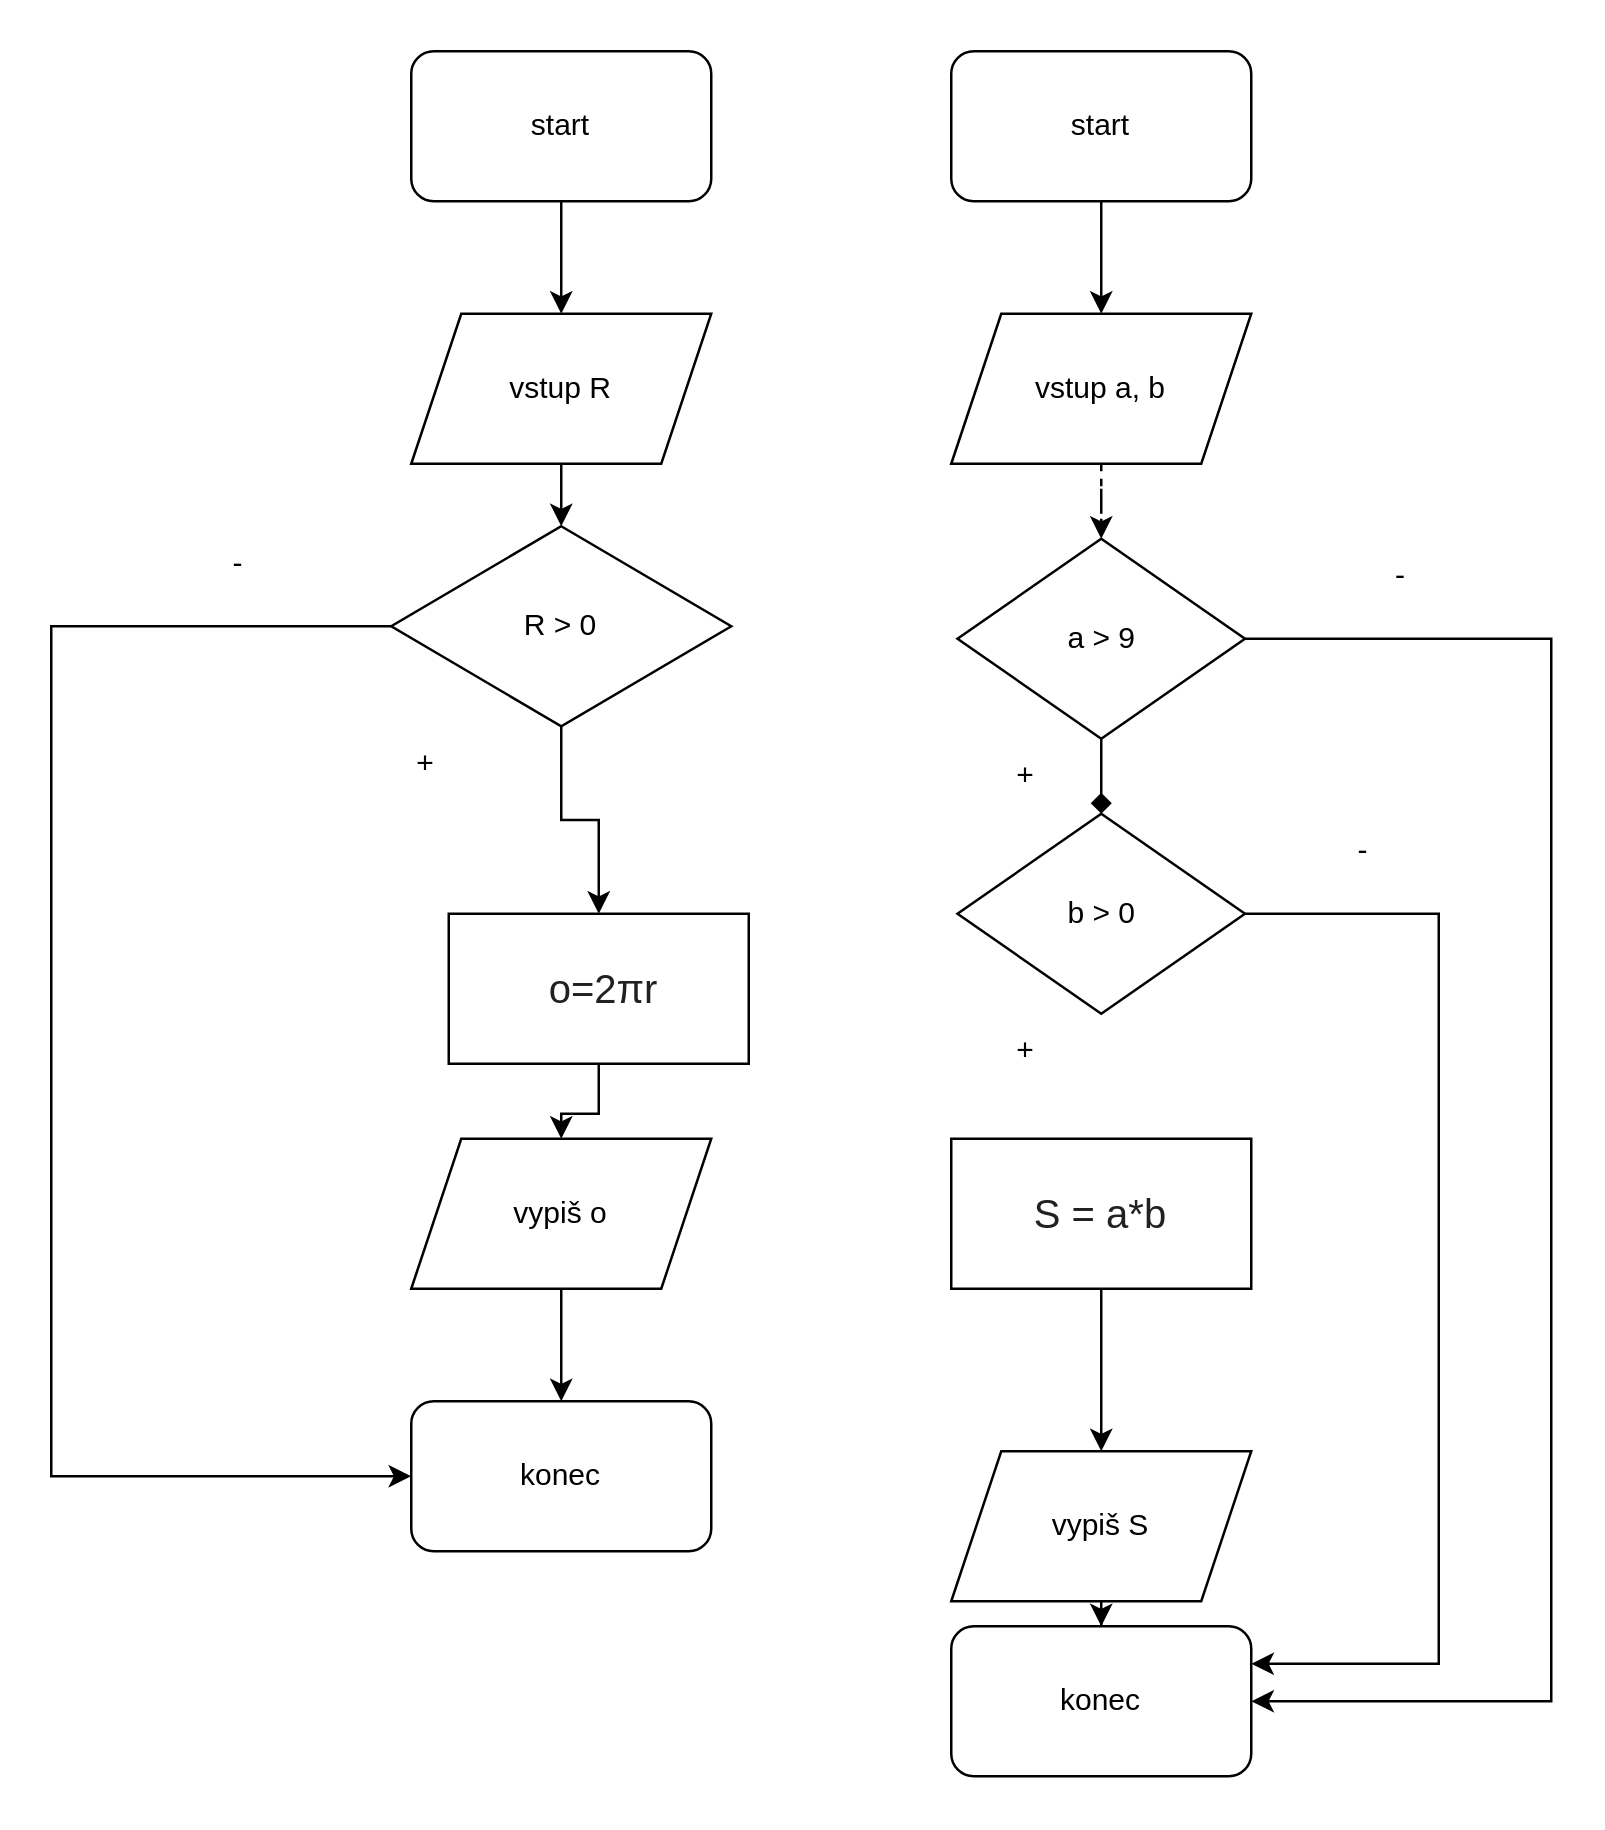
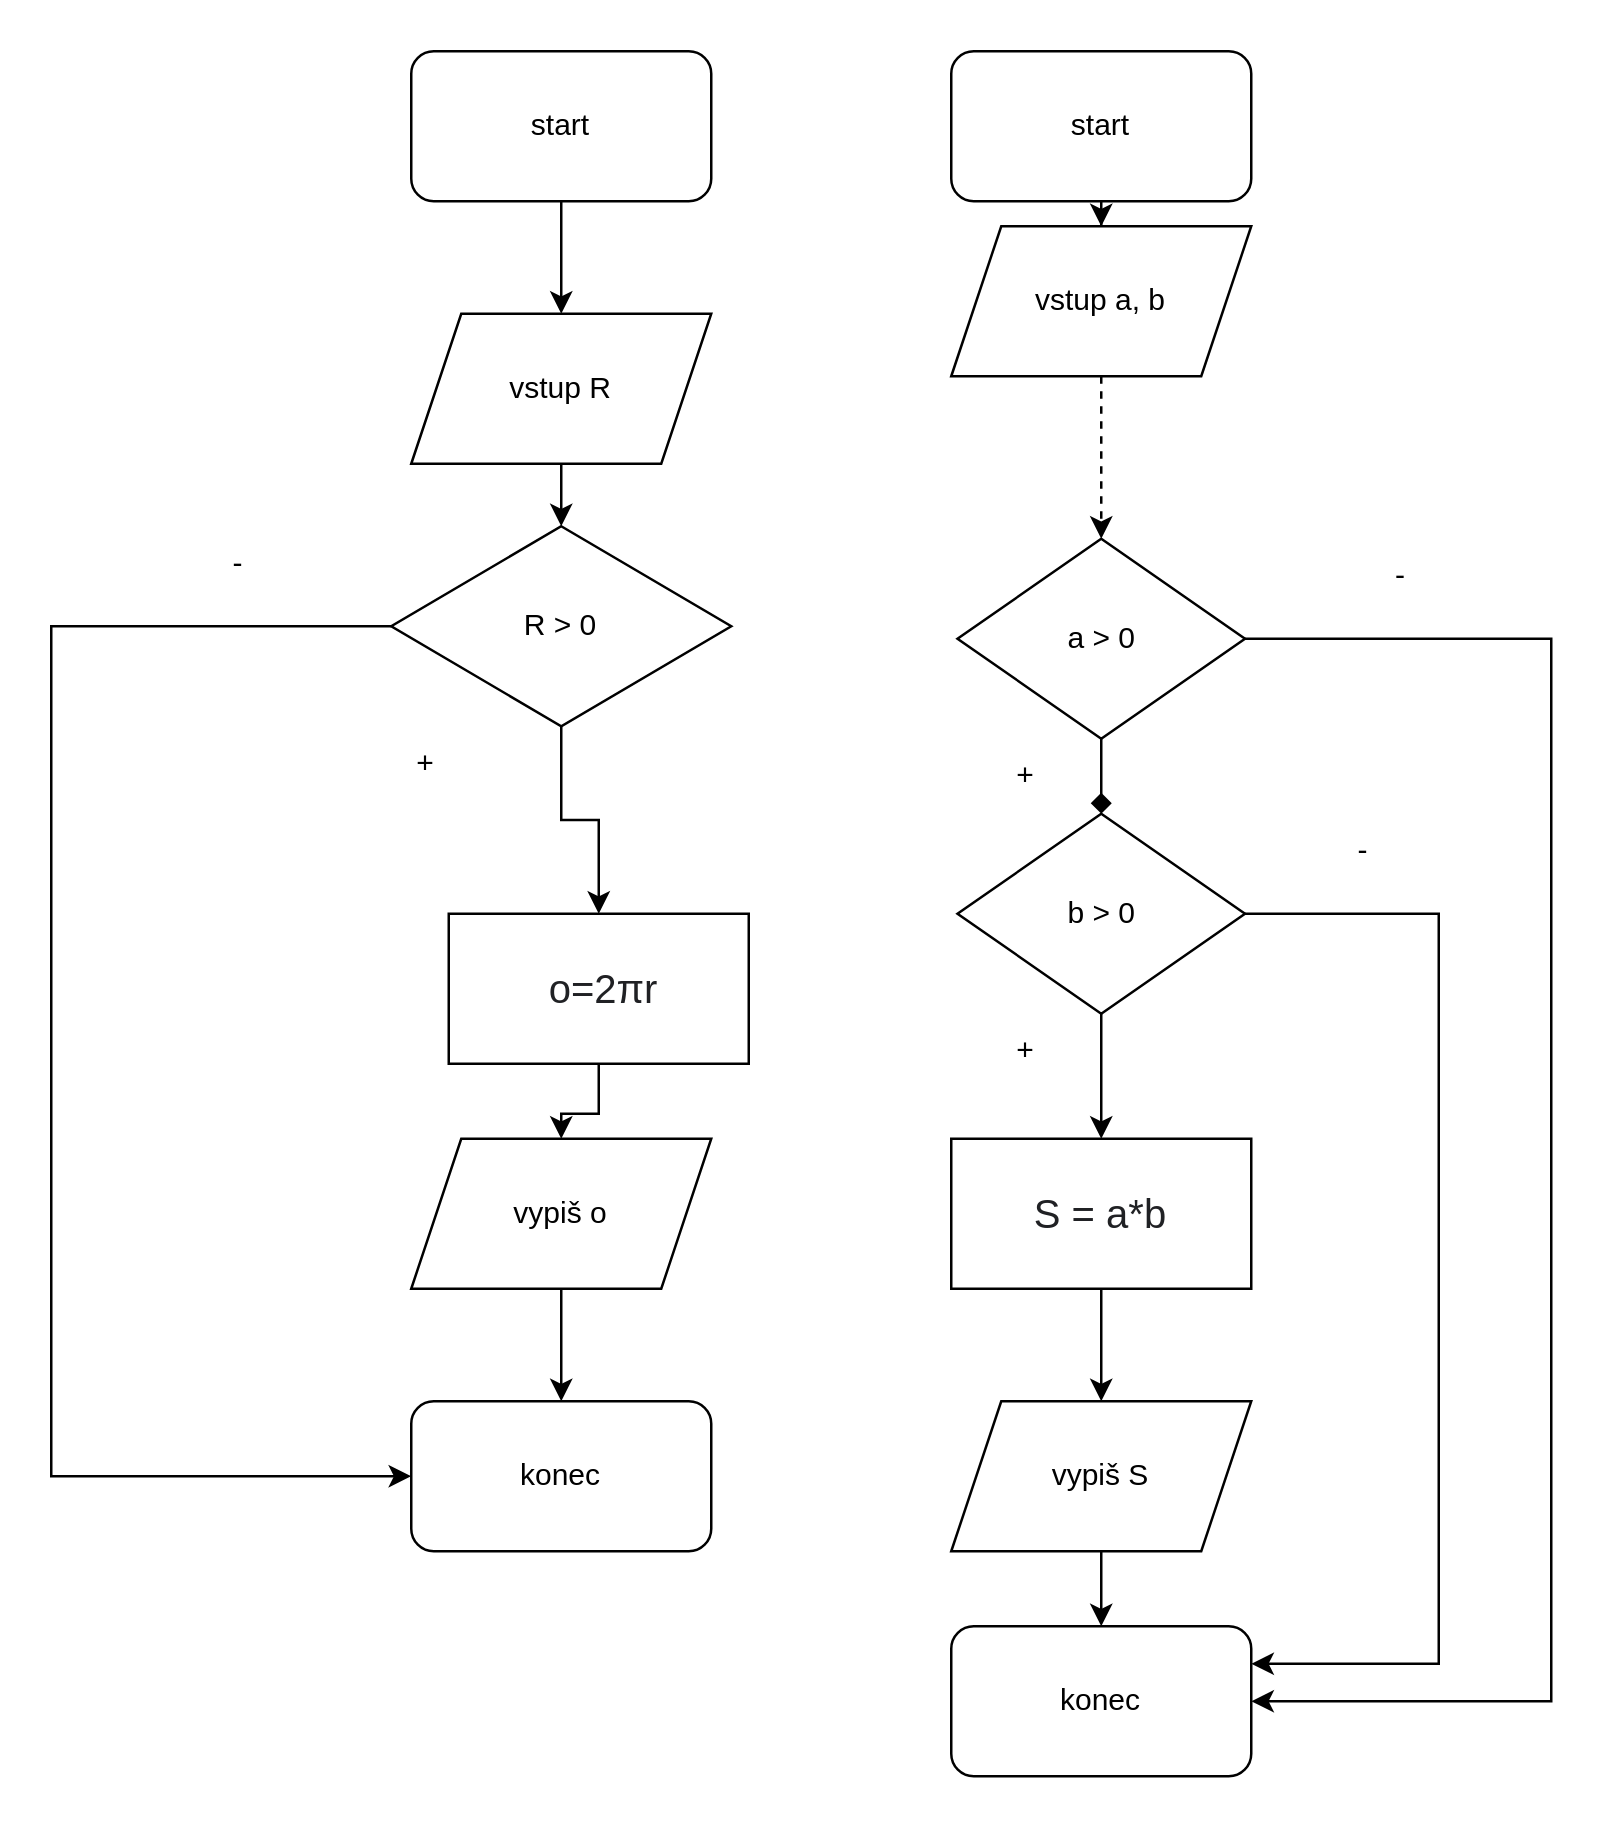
(1101, 389) -> (1101, 301)
(1103, 639) -> (1103, 639)
none -> (1101, 1068)
(1101, 1526) -> (1101, 1476)
